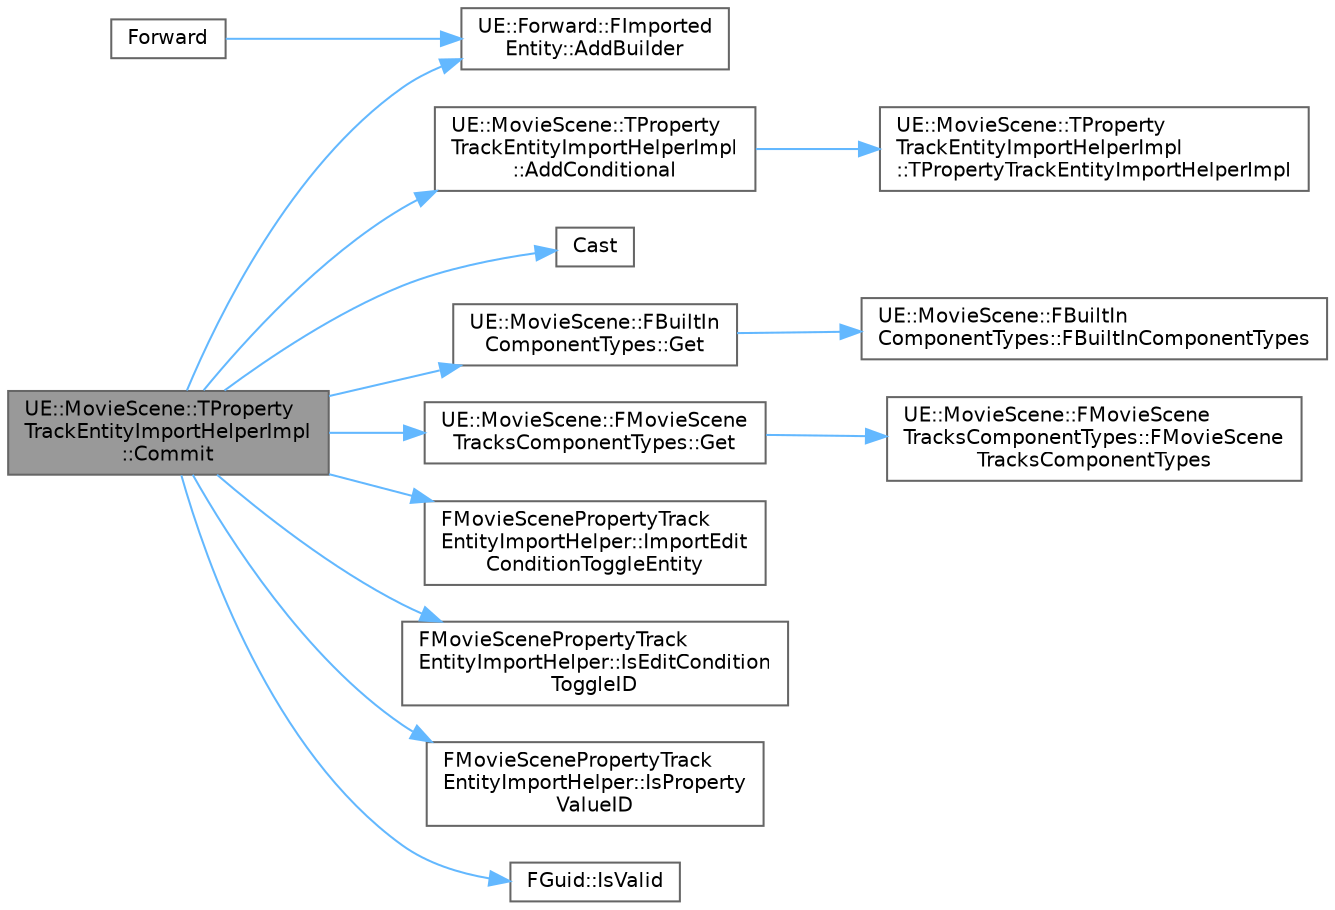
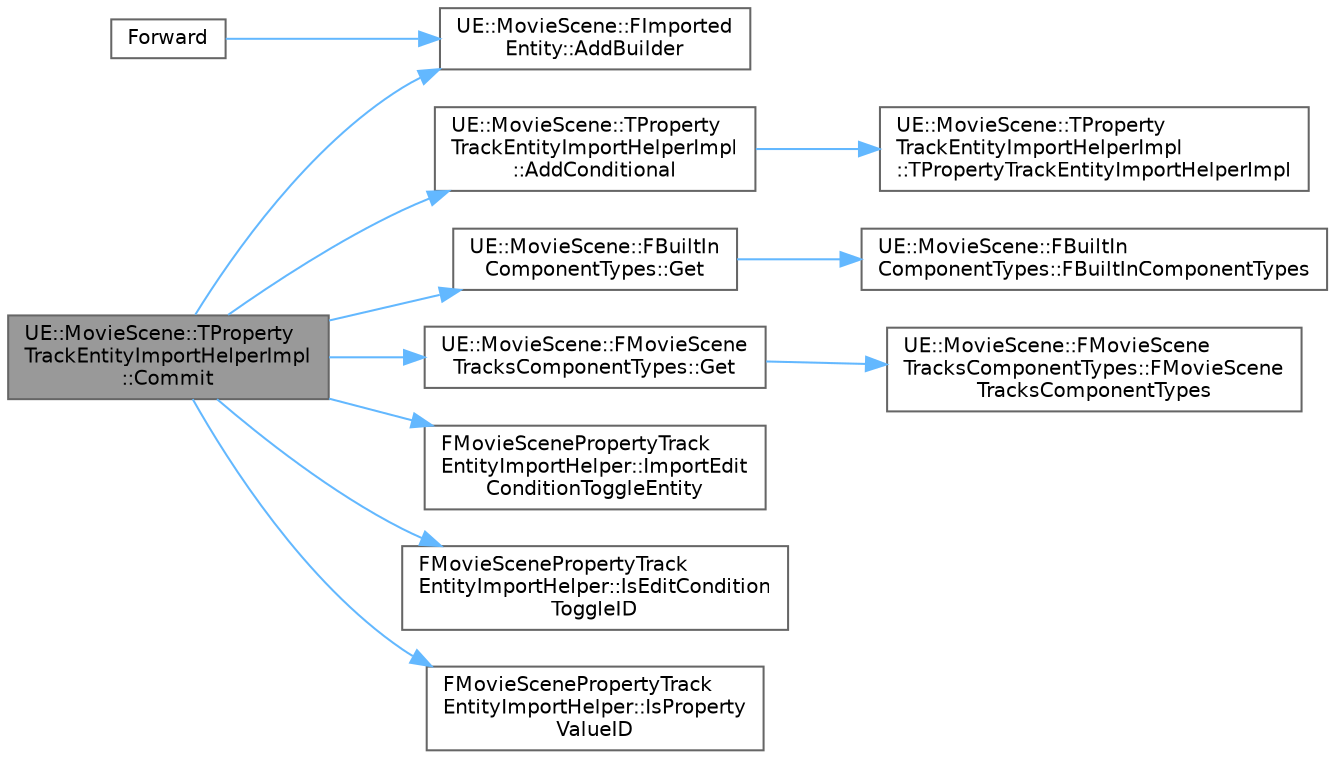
(595, 39) -> (595, 39)
(595, 247) -> none
(595, 882) -> none
